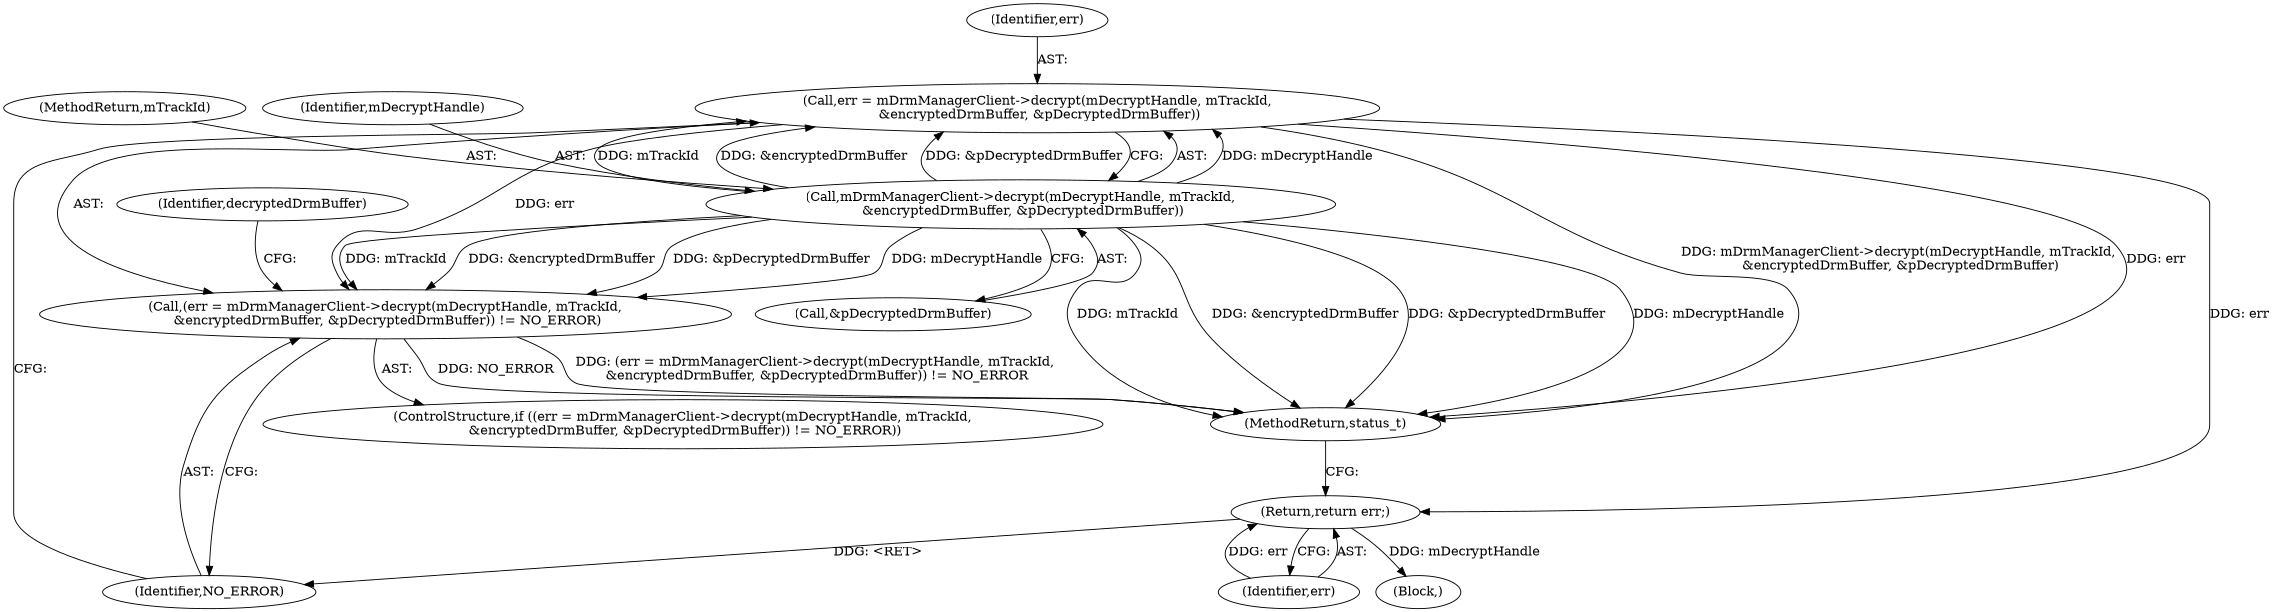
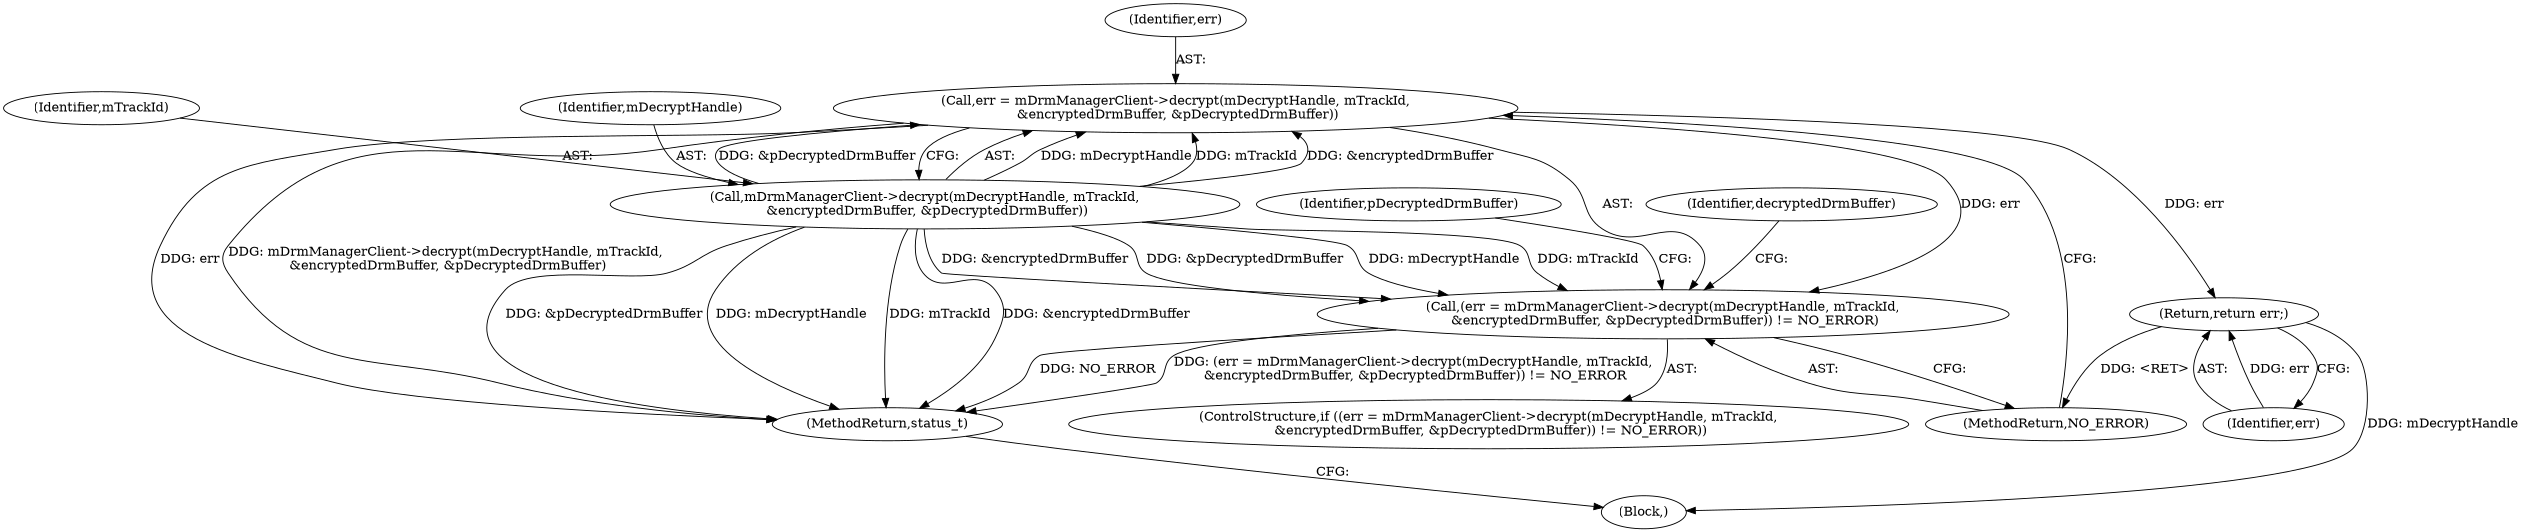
(125, 108) -> (102, 108)
none -> (1409, 204)
(893, 314) -> none
(1326, 464) -> (1280, 474)
(209, 592) -> (2056, 424)
